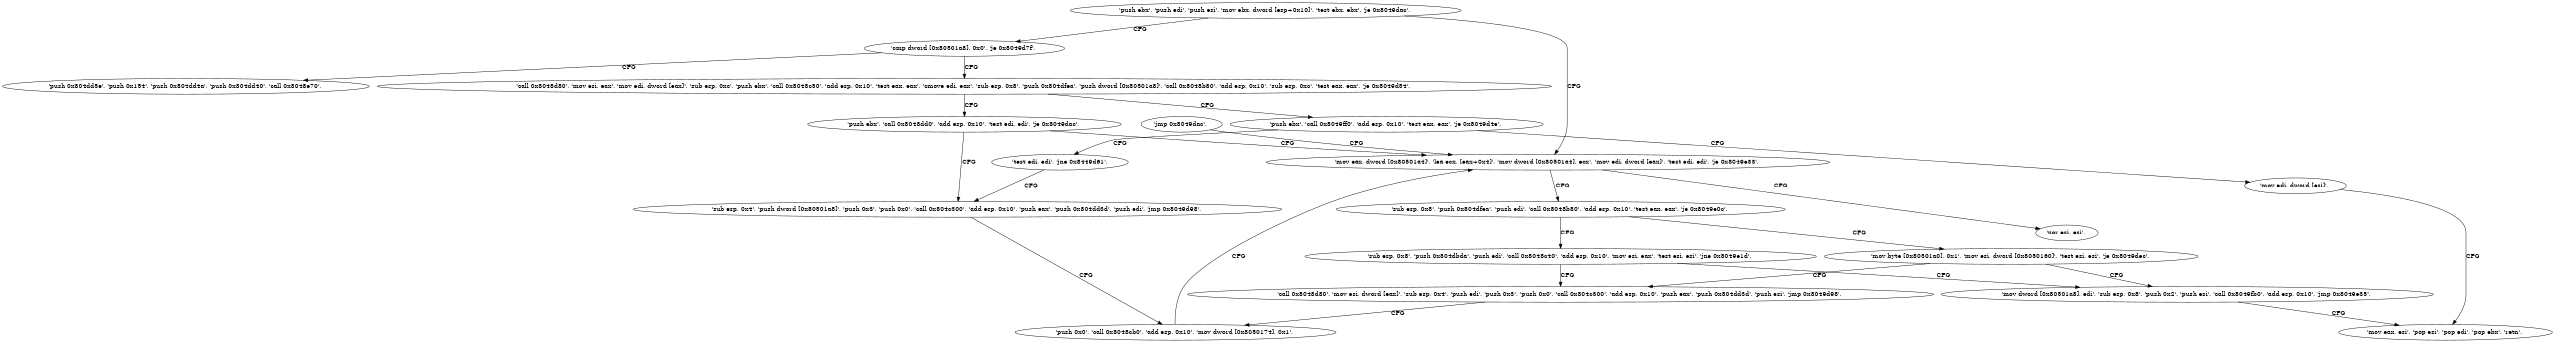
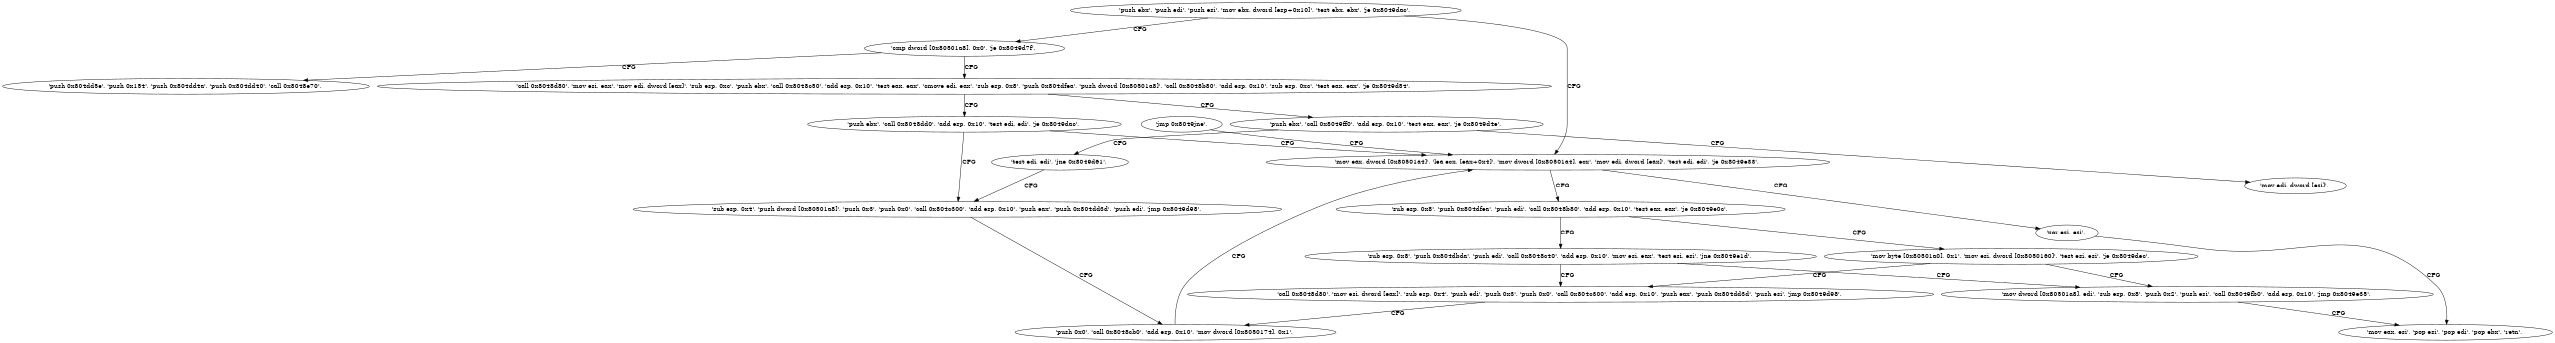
(1182, 124) -> (1182, 124)
(1060, 162) -> (1060, 162)
(2452, 215) -> (2290, 249)
